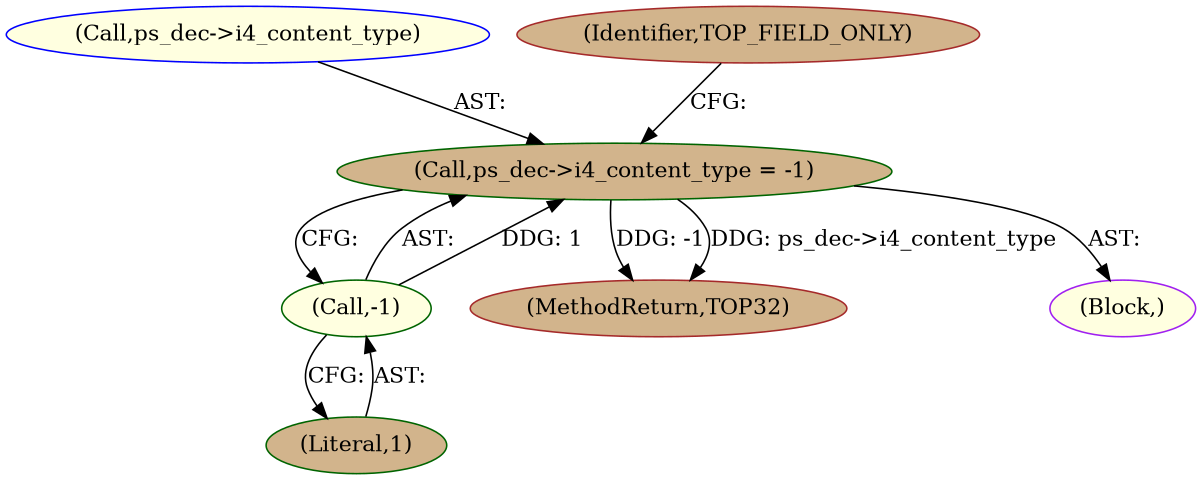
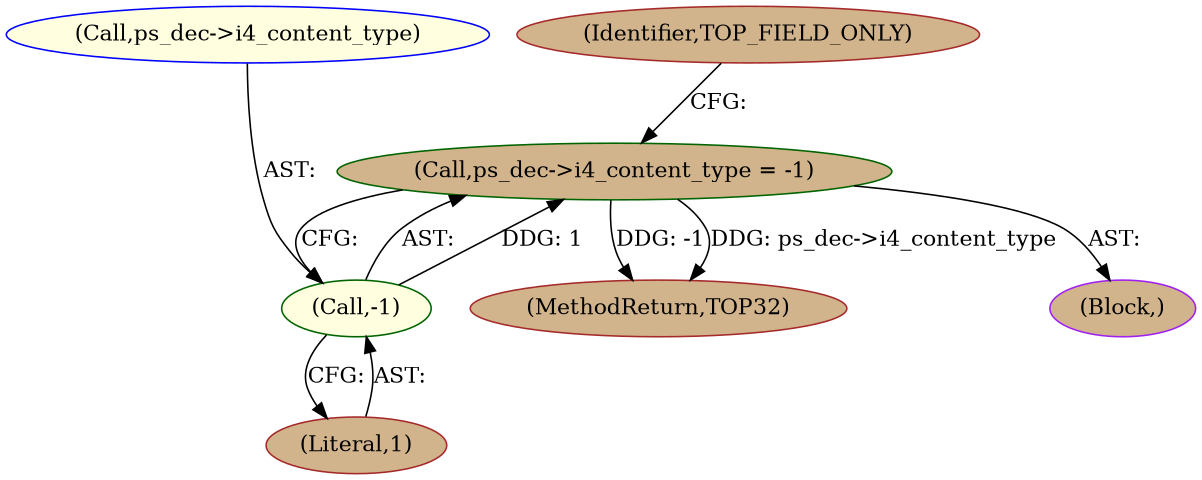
(423, 100) -> (258, 176)
(1123, 308) -> (1123, 308)
(356, 445) -> (356, 445)
